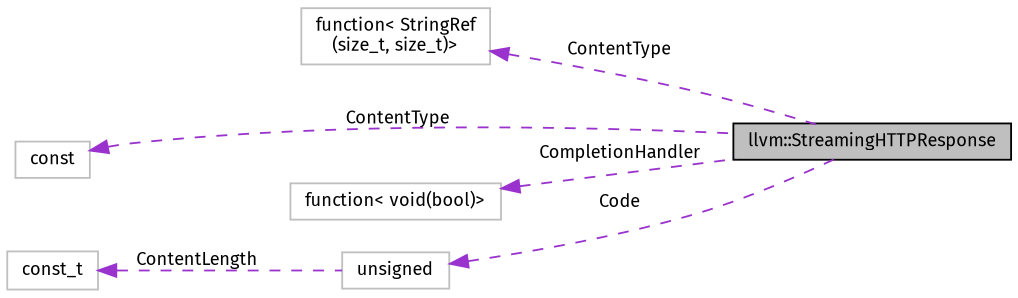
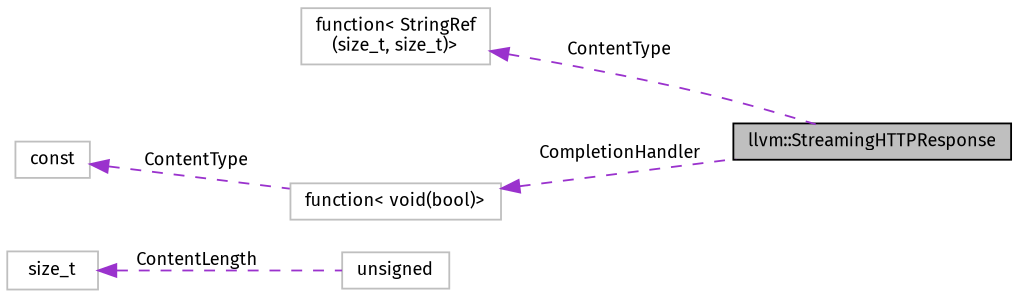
(420, 128) -> (199, 178)
(656, 225) -> none
(53, 270) -> (53, 270)
